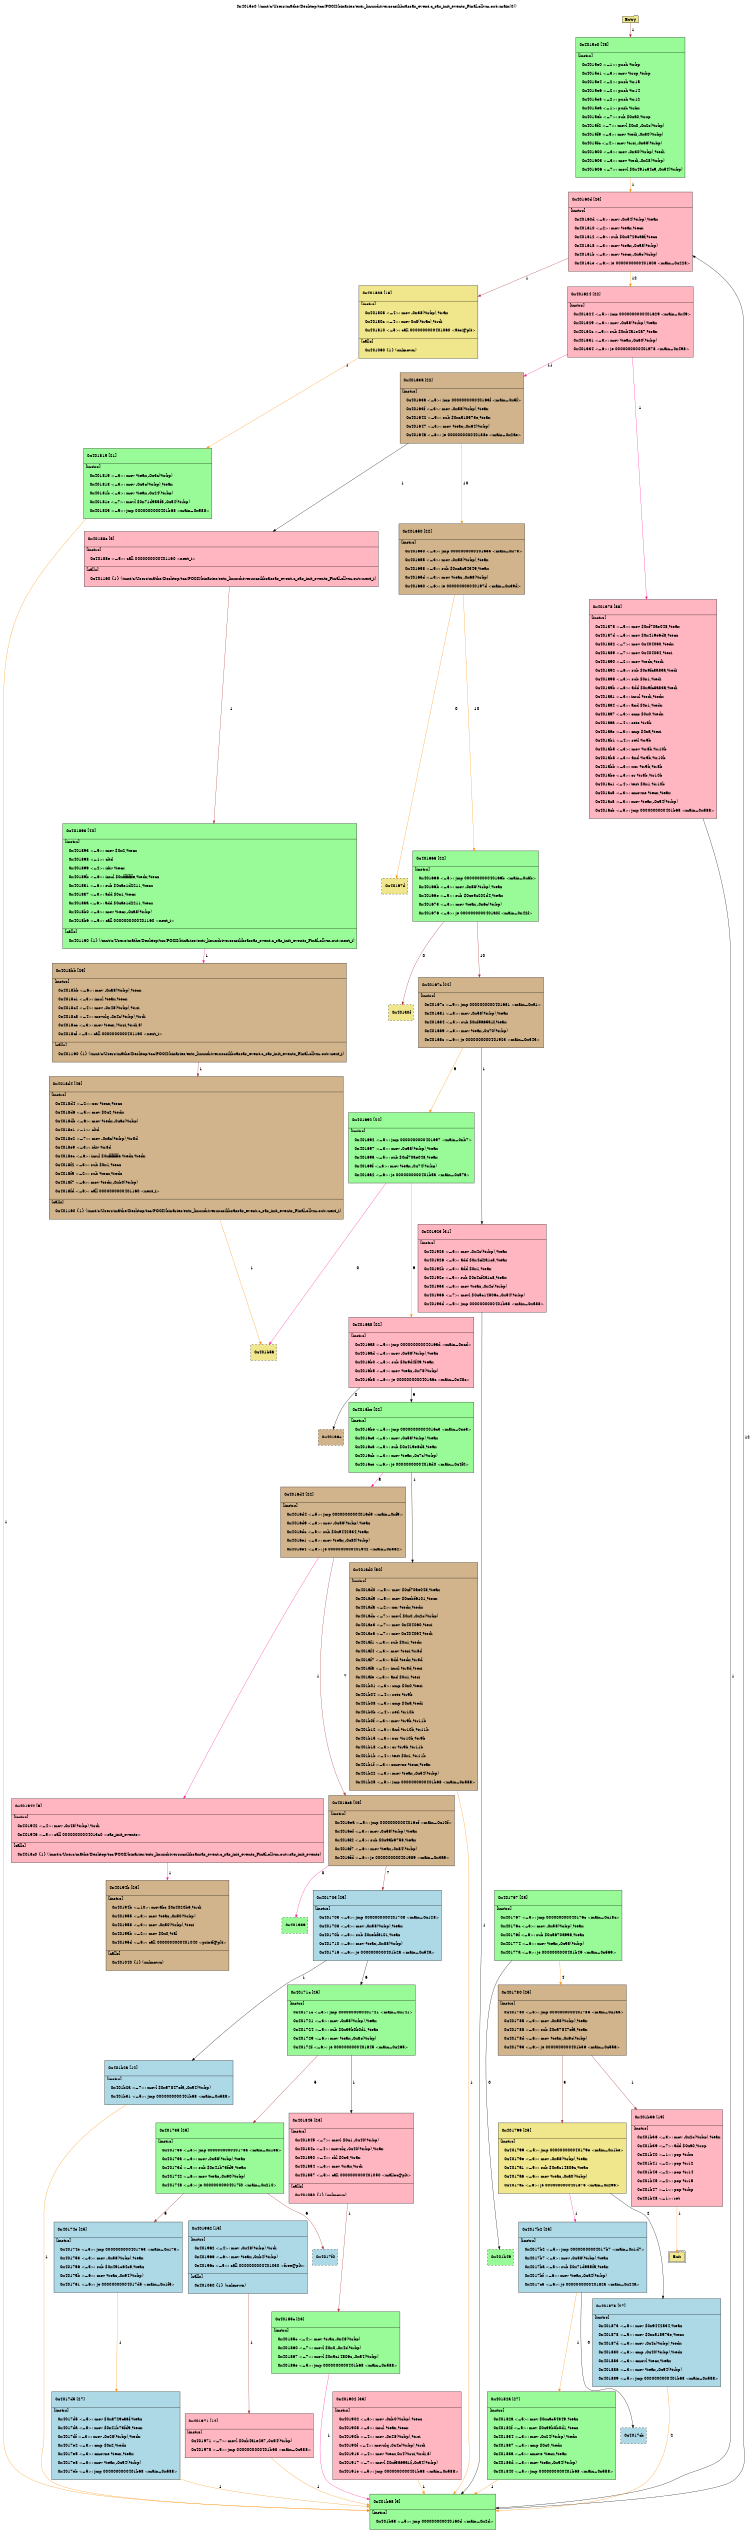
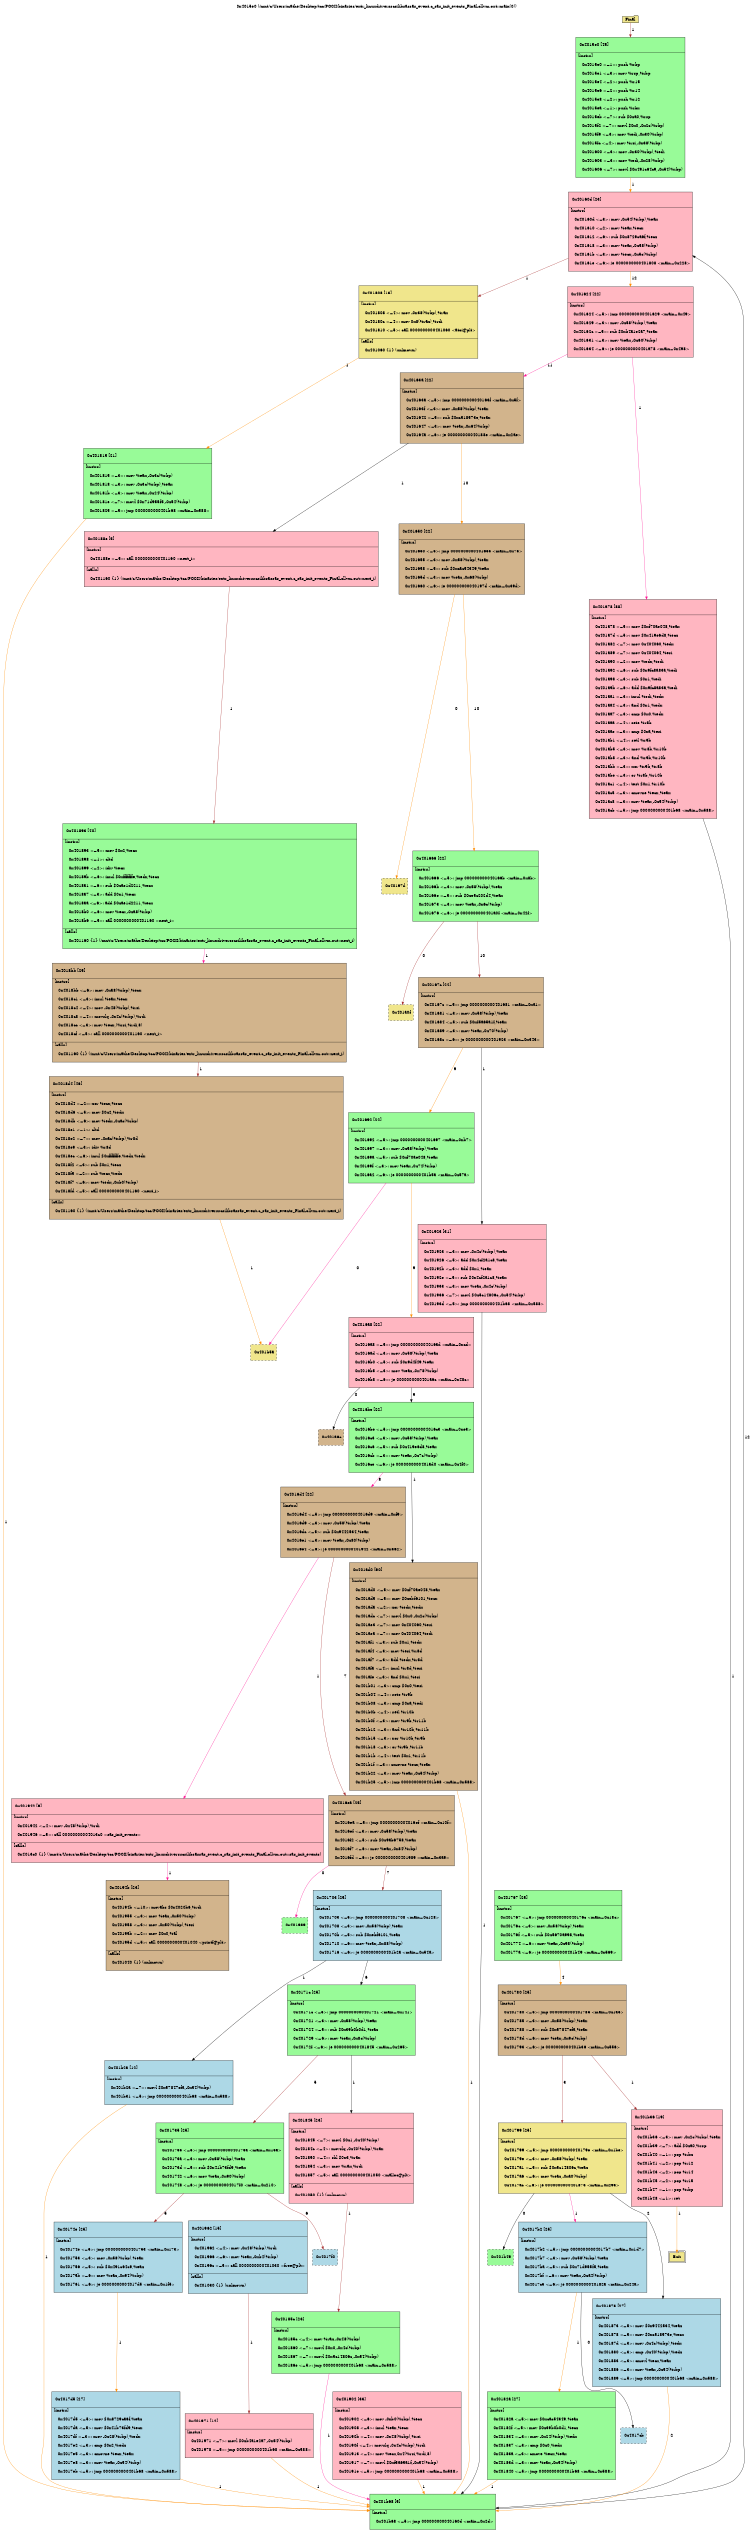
(630, 20) -> (630, 20)
(487, 2101) -> (517, 2219)
